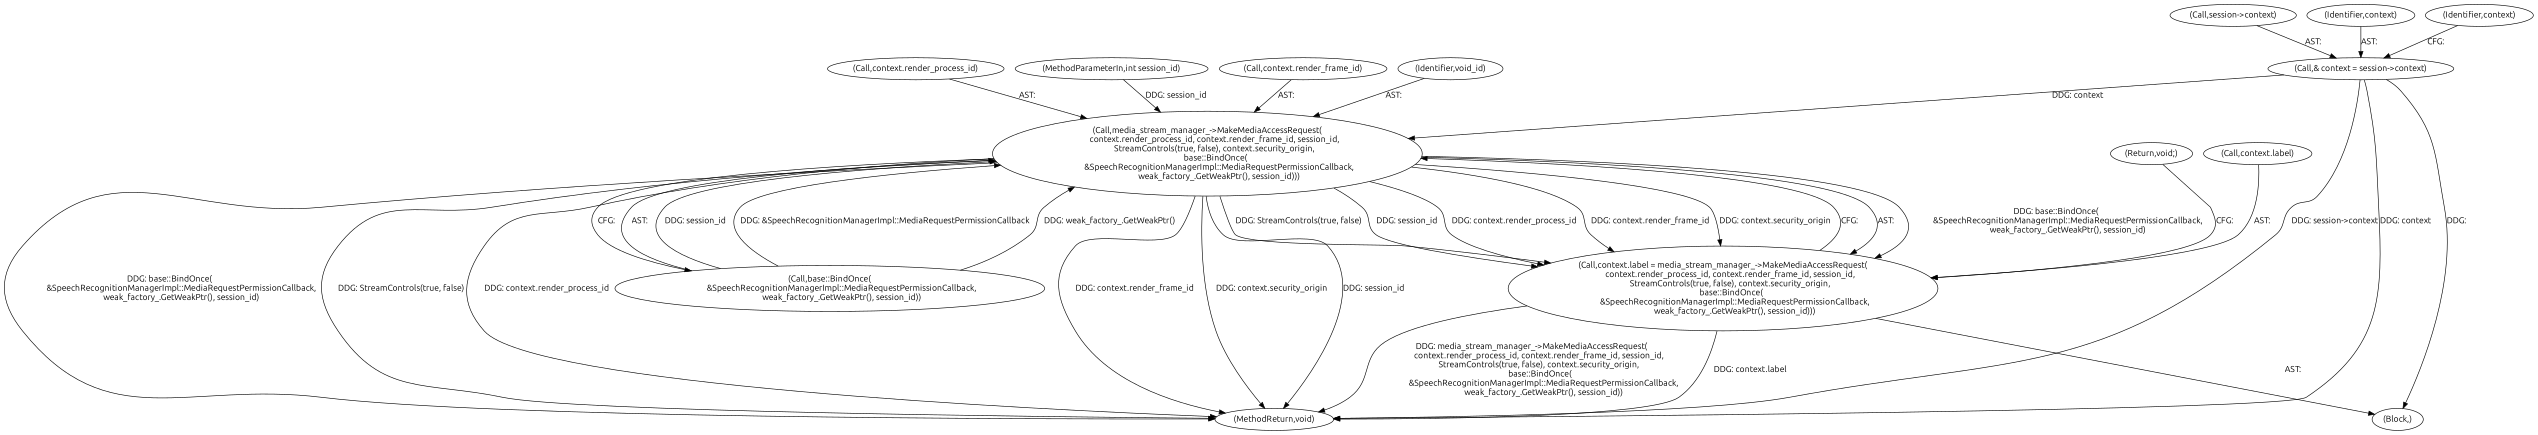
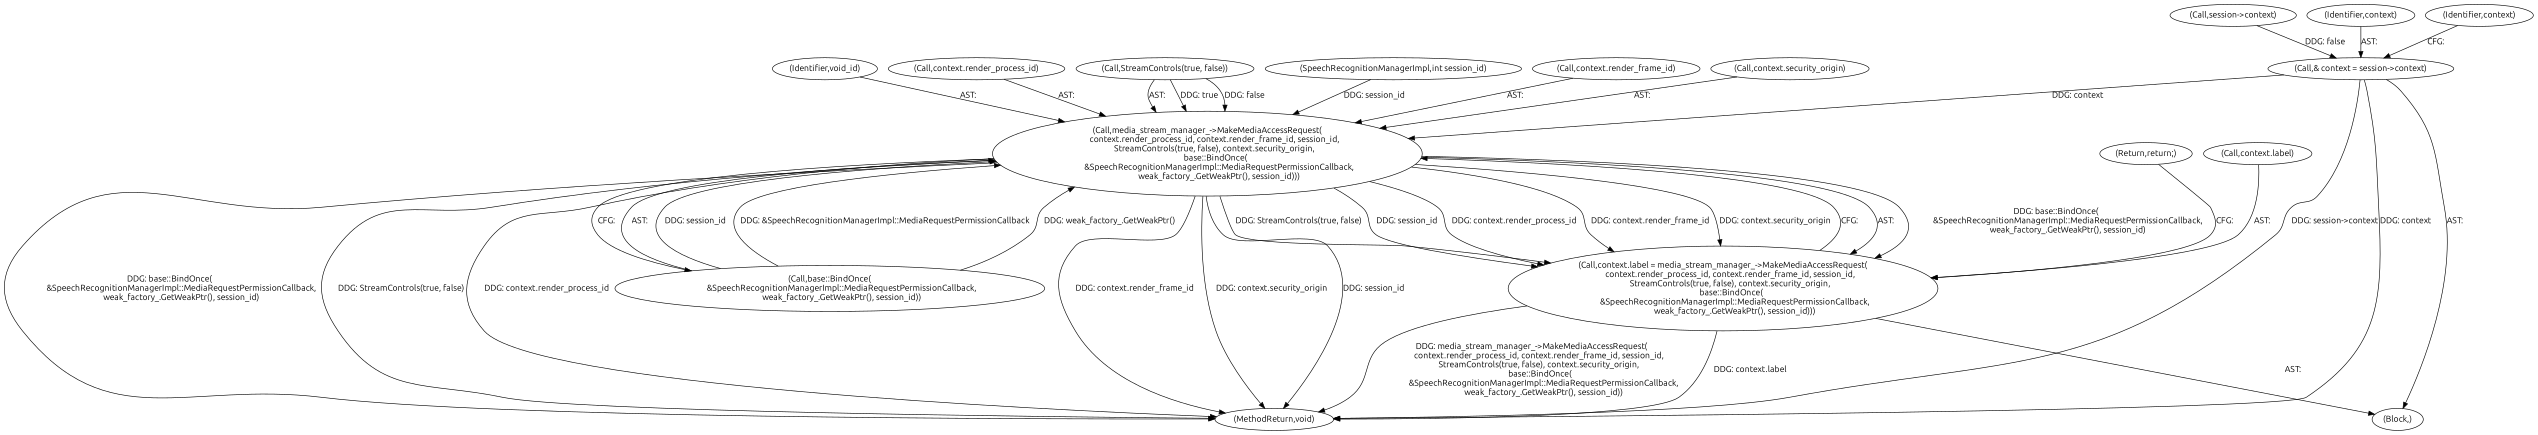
(2315, 42) -> (2325, 42)
(1112, 69) -> (1393, 69)
none -> (1165, 69)
none -> (1790, 69)
(2152, 154) -> (2146, 154)
(2458, 221) -> (2456, 221)
